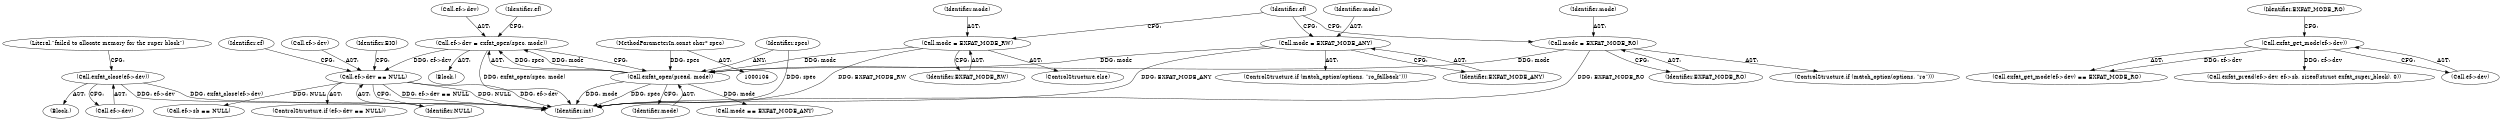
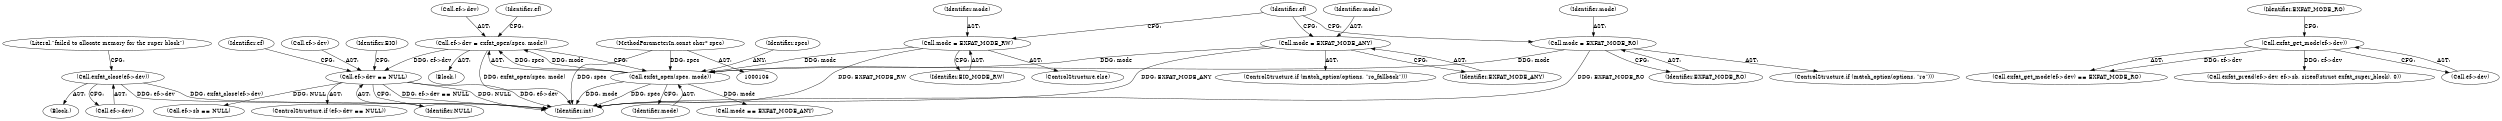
(670, 77) -> (670, 77)
(967, 77) -> (967, 77)
(765, 95) -> (599, 64)
